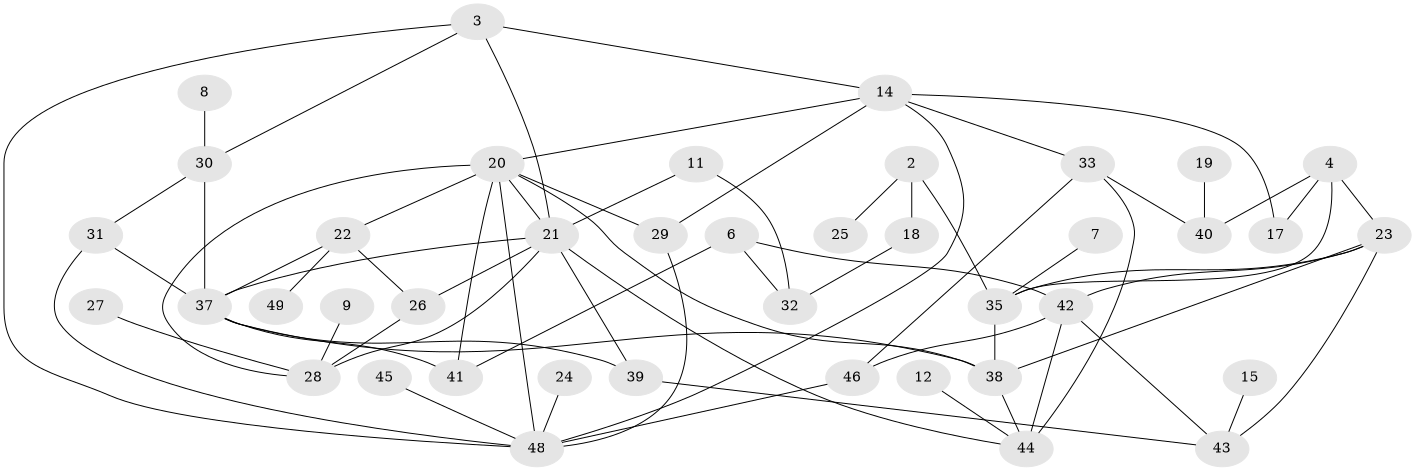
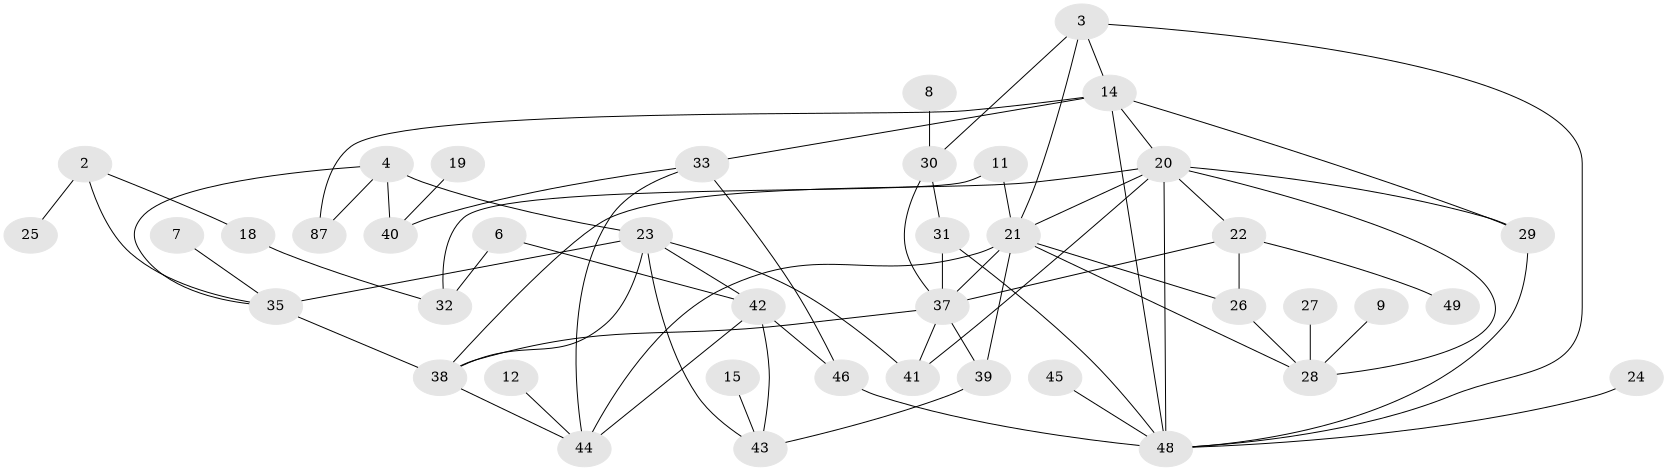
(1276, 235) -> (319, 235)
(600, 304) -> (780, 282)
